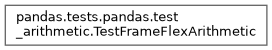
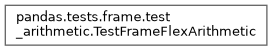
(136, 25) -> (136, 25)
